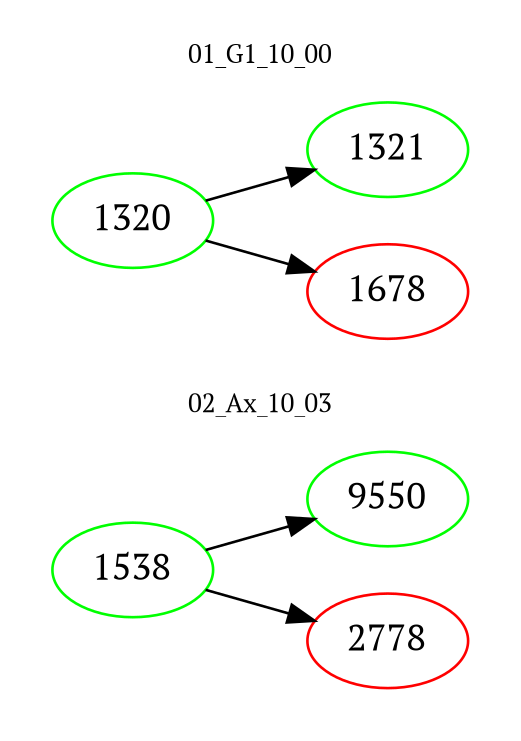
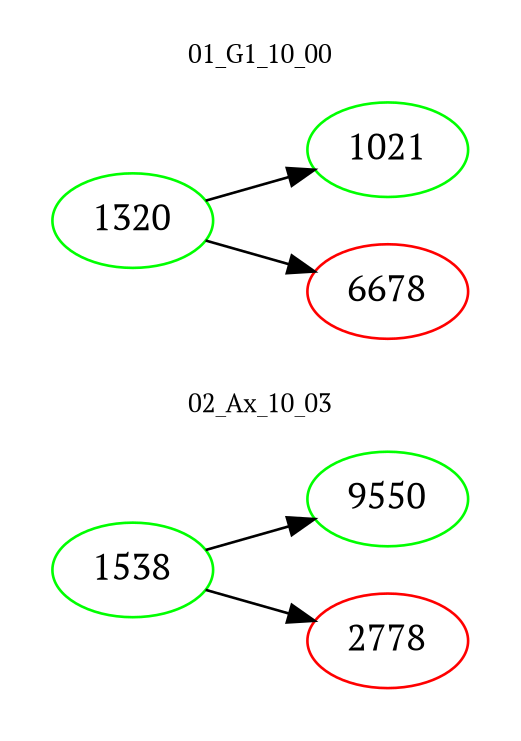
(388, 150) -> (388, 150)
(388, 292) -> (388, 292)
